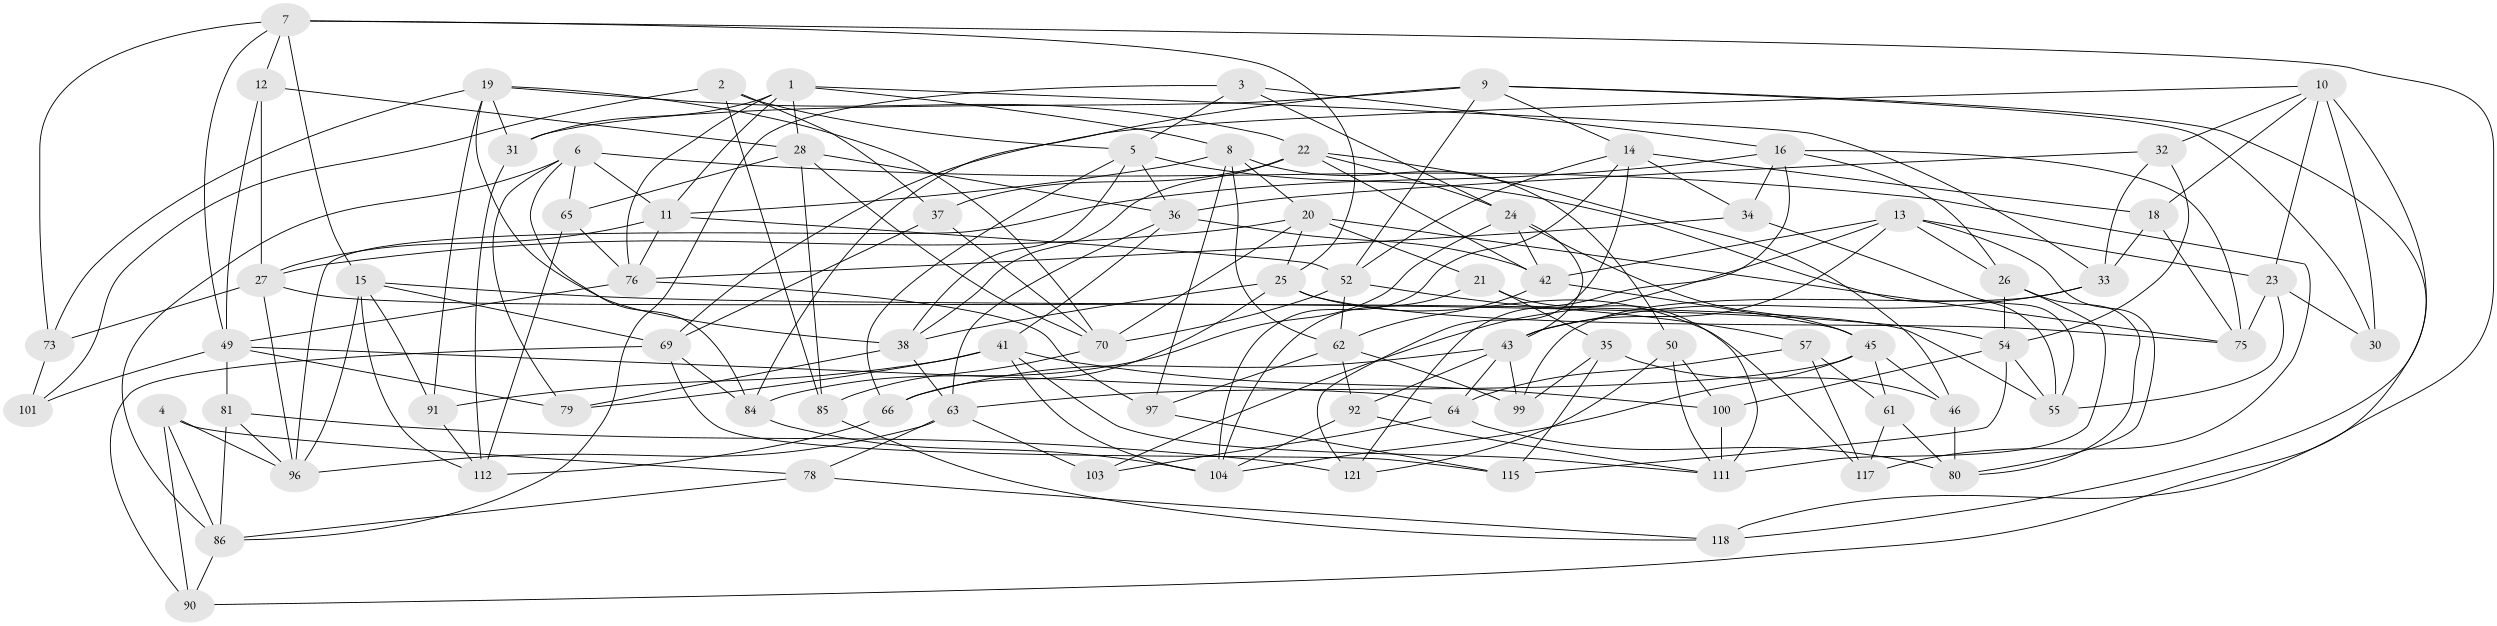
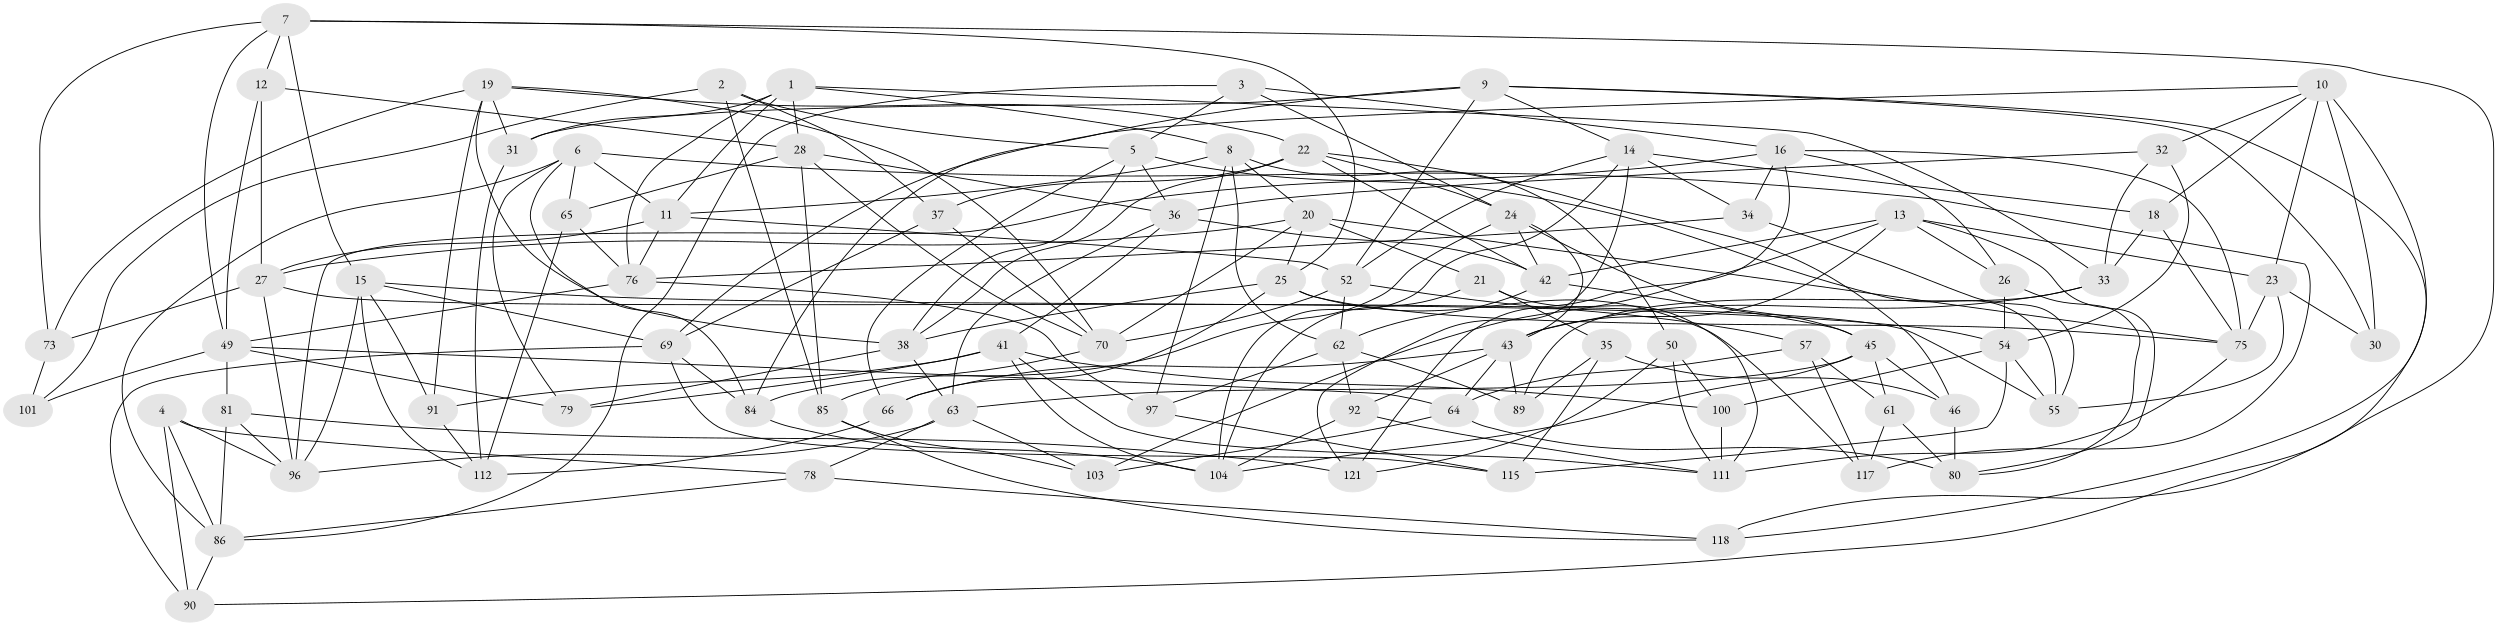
(1519, 410) -> (1519, 410)
(2051, 443) -> (2060, 443)
none -> (956, 448)
